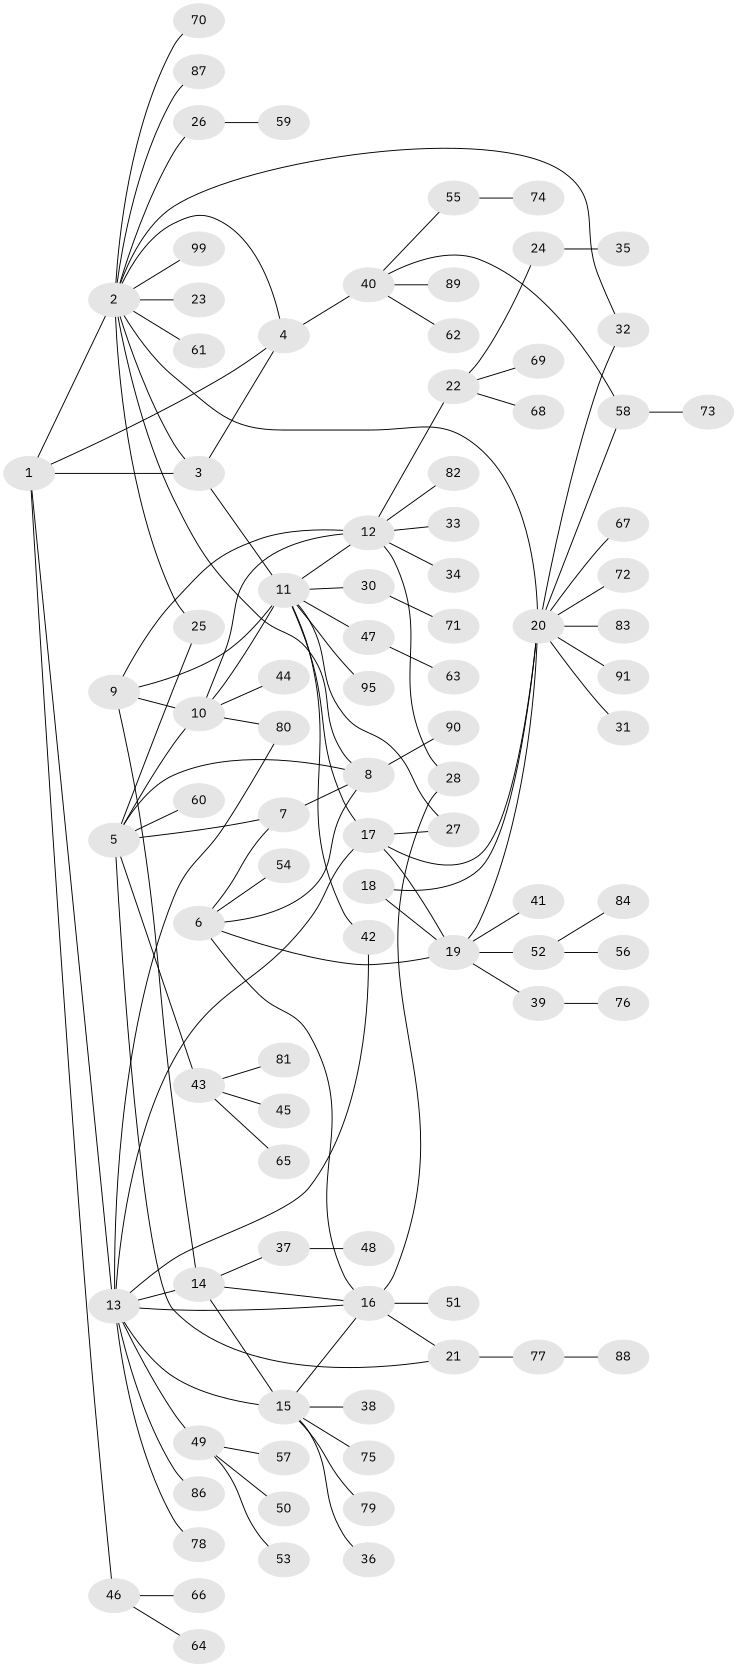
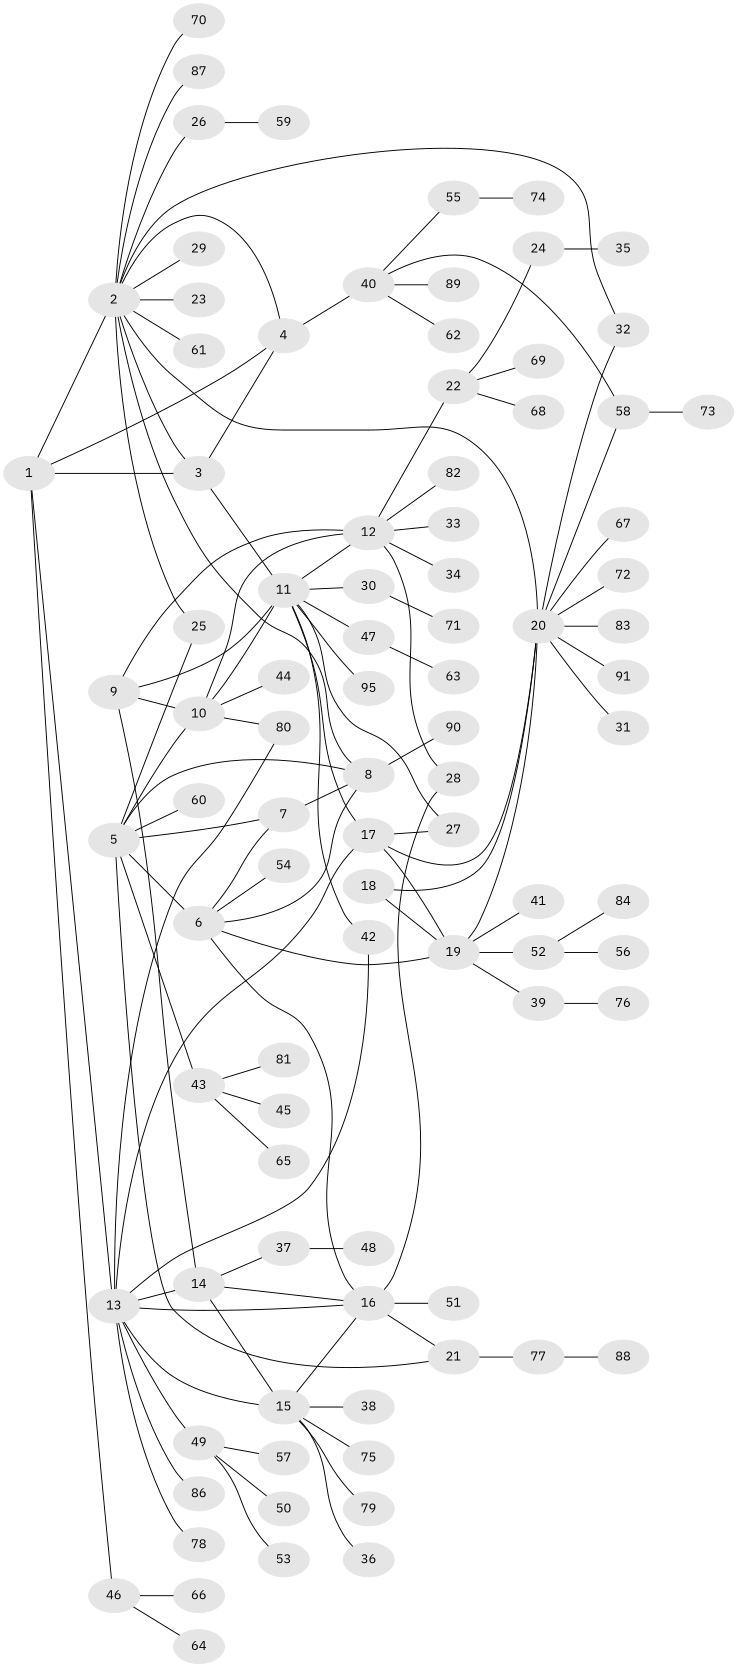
(199, 249) -> (199, 249)
none -> (157, 882)
